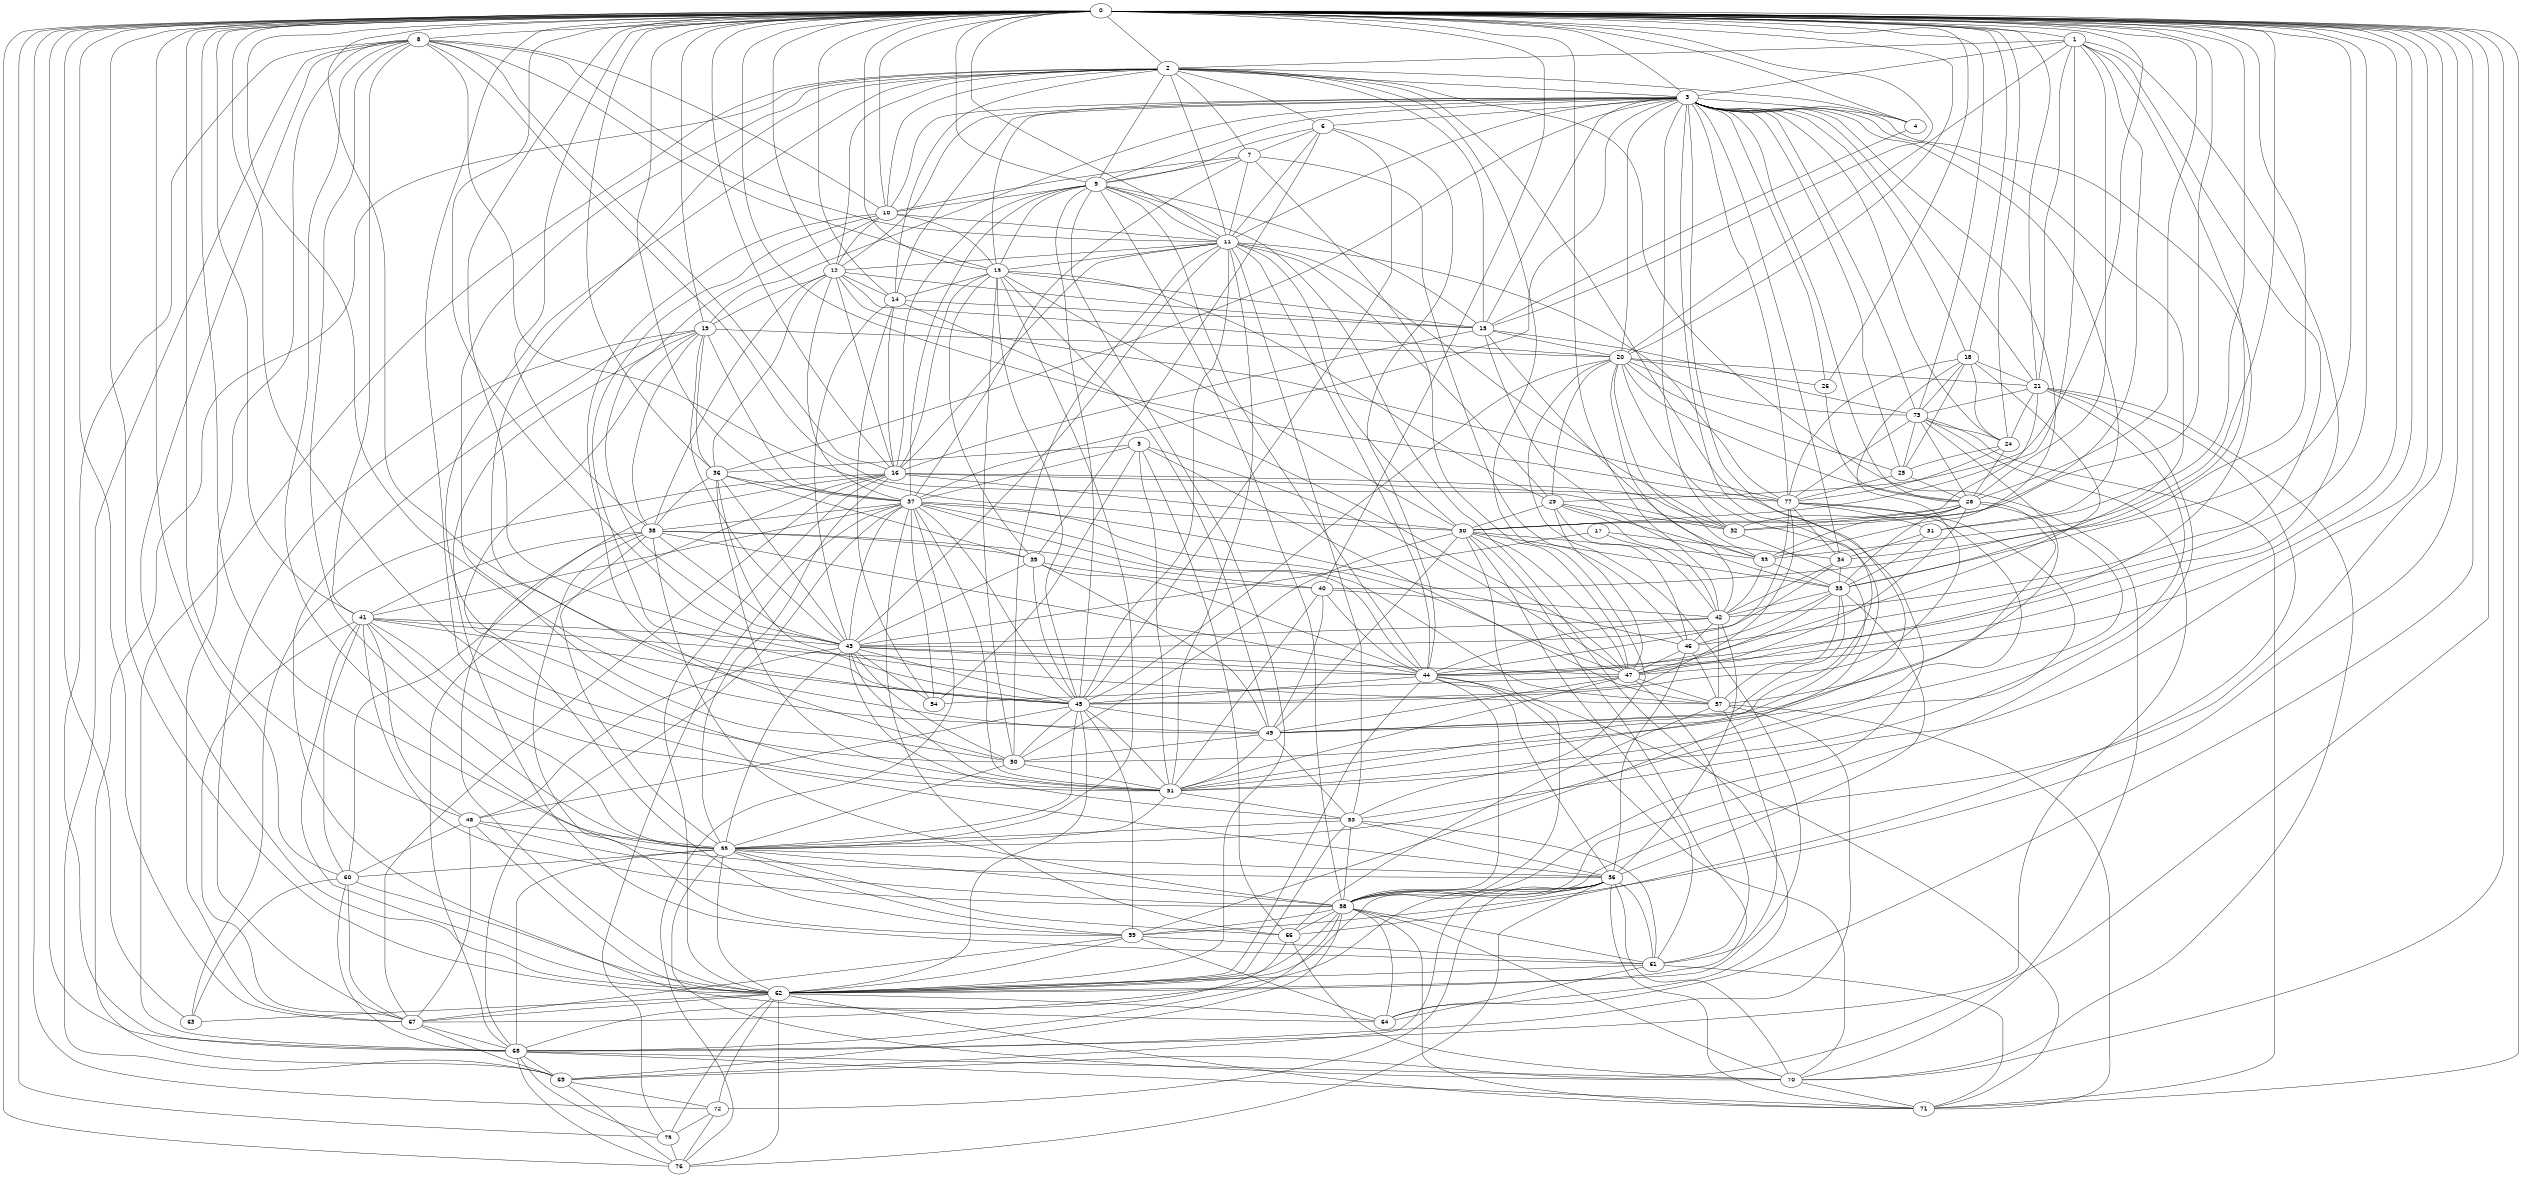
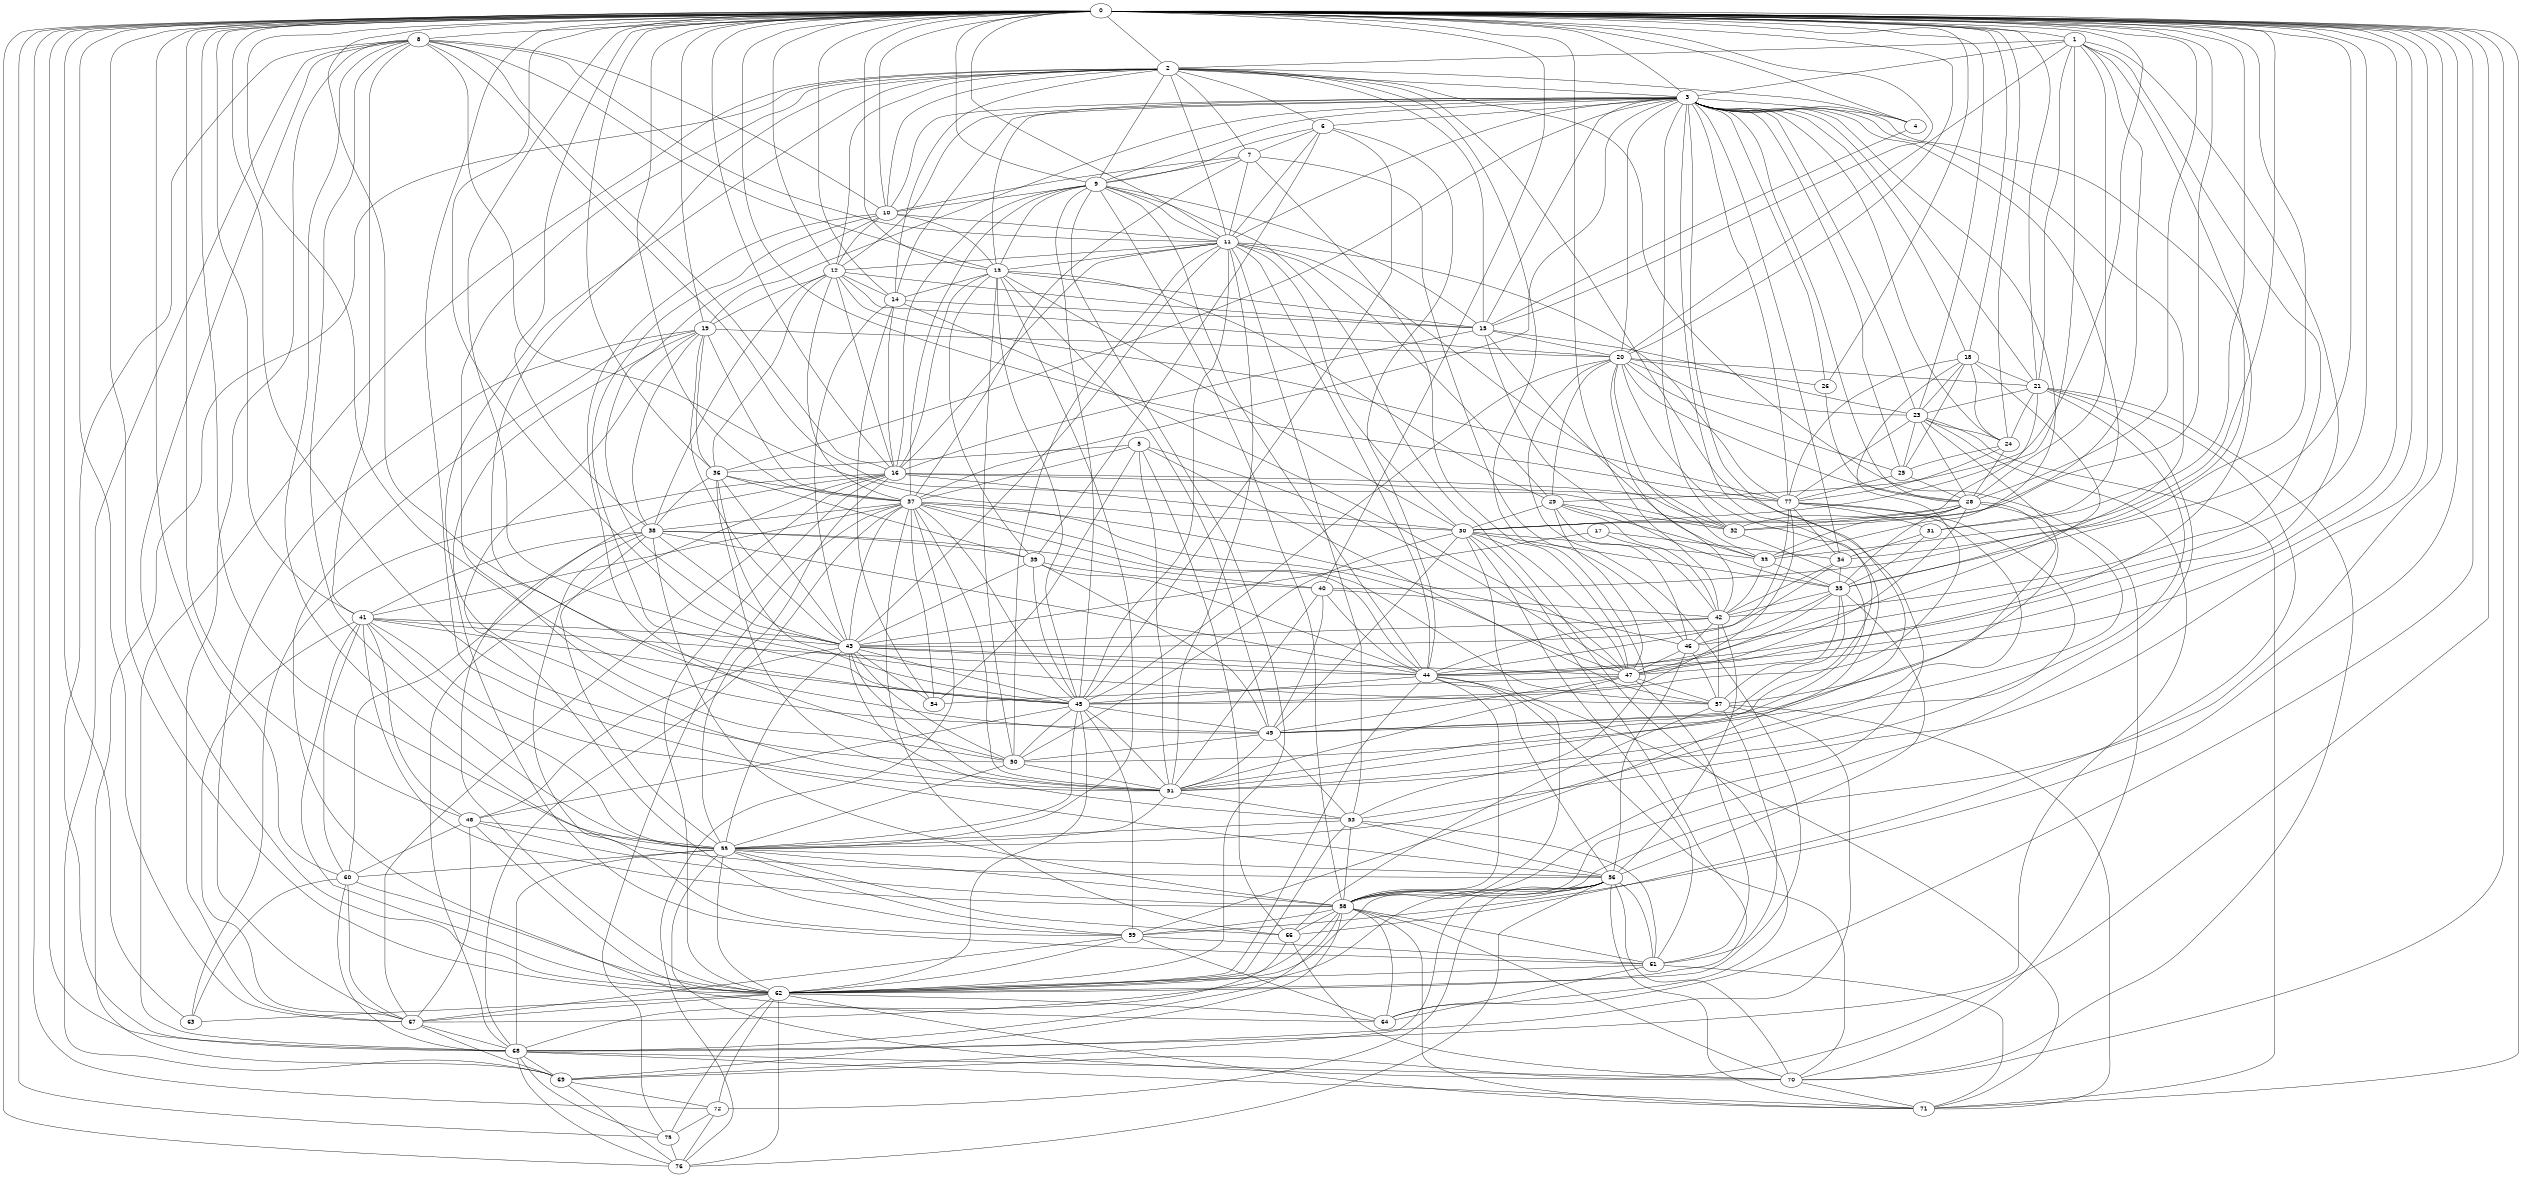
(1917, 415) -> (1917, 415)
